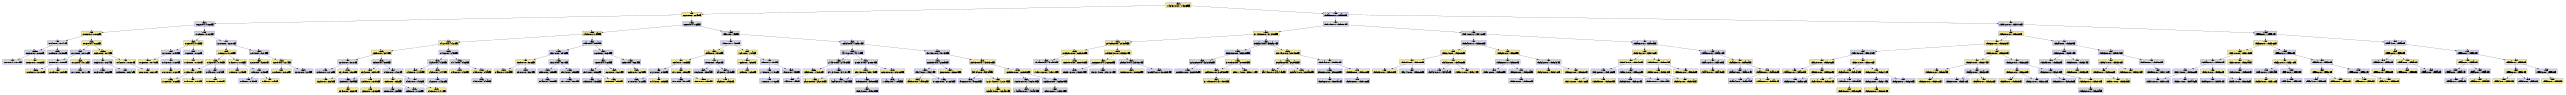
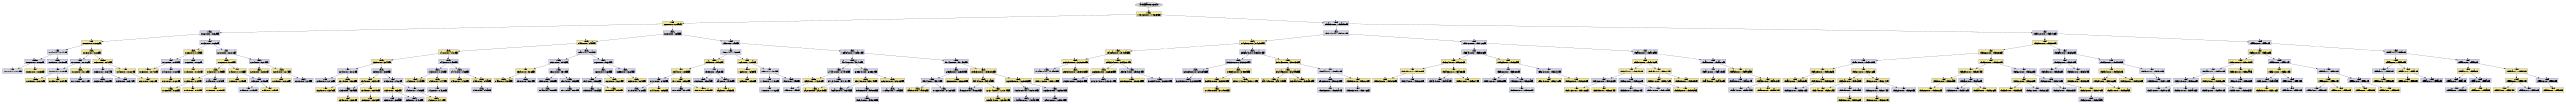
none -> (1149, 5)
